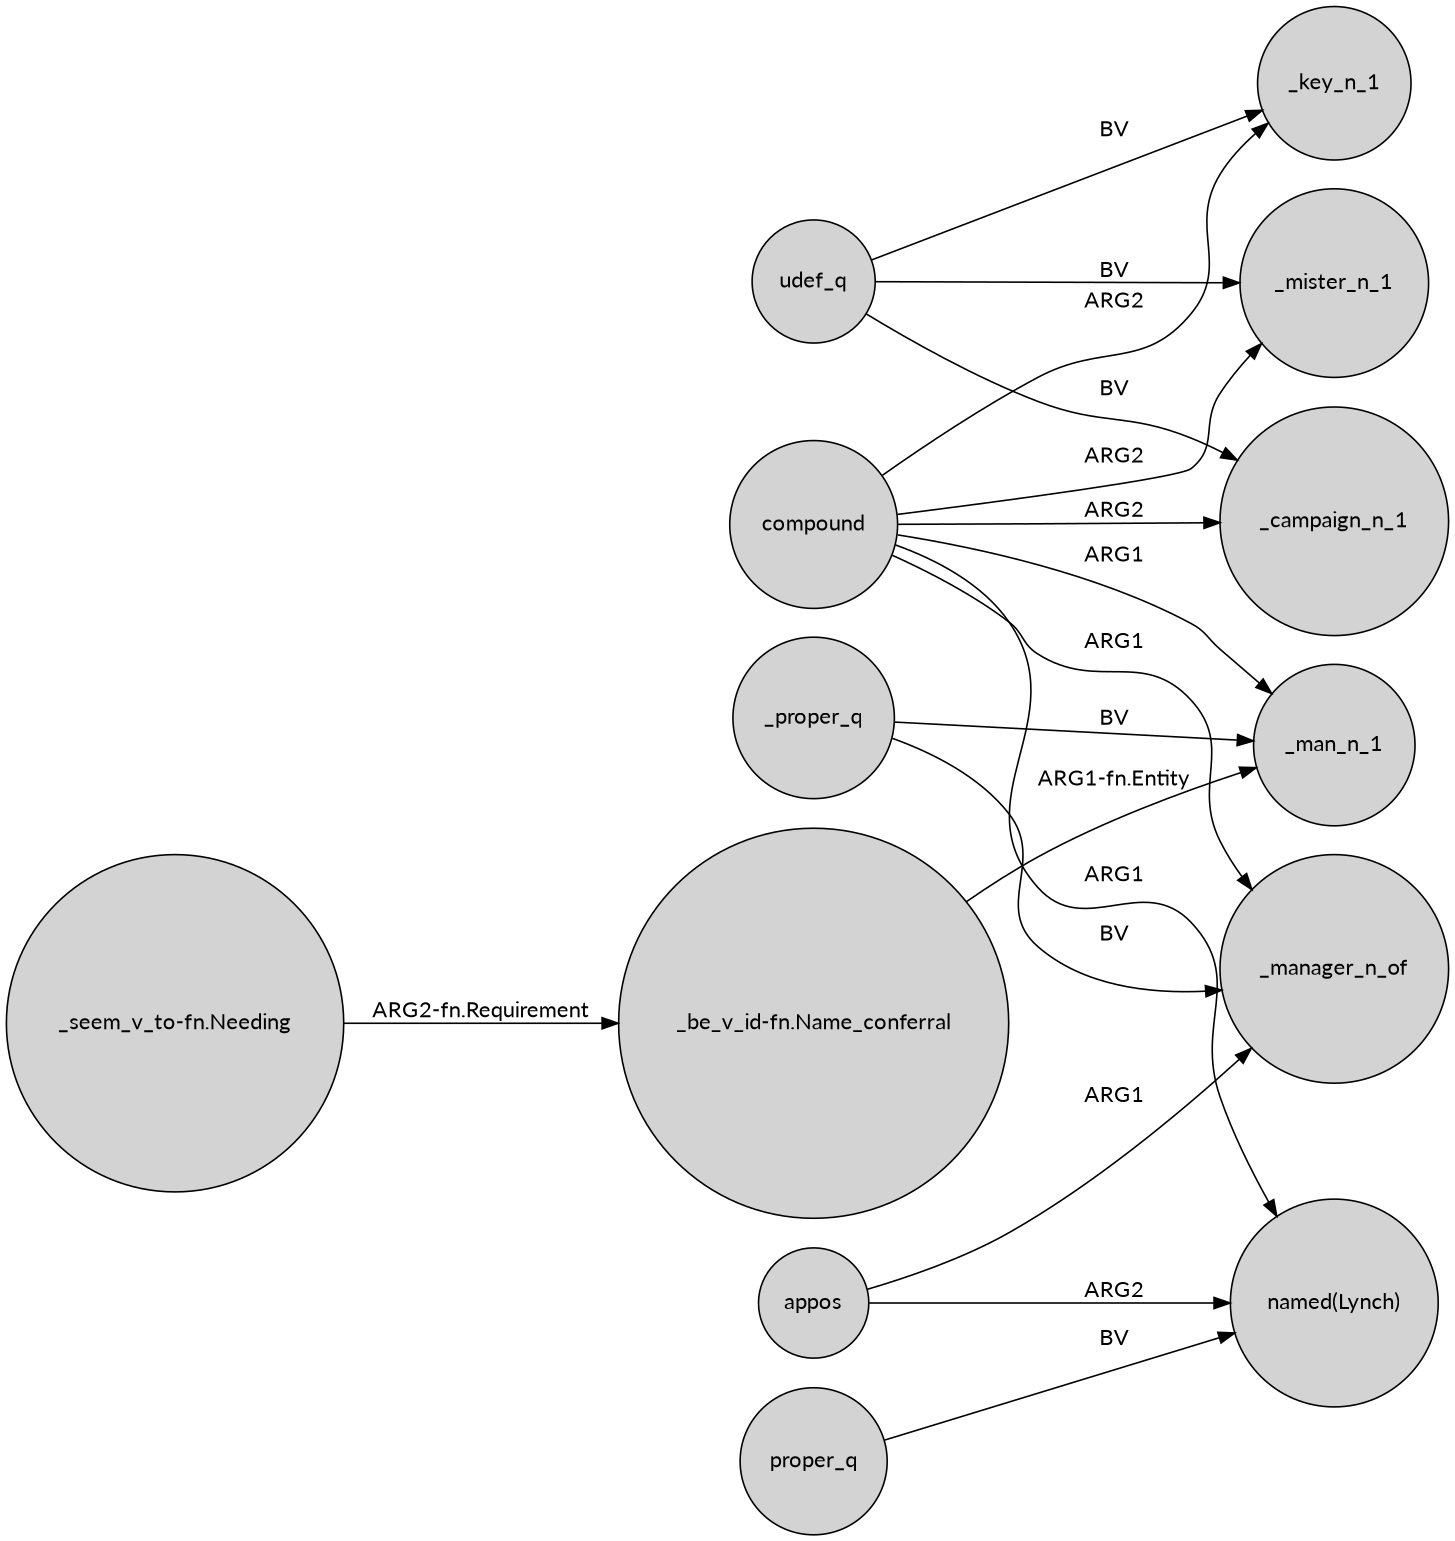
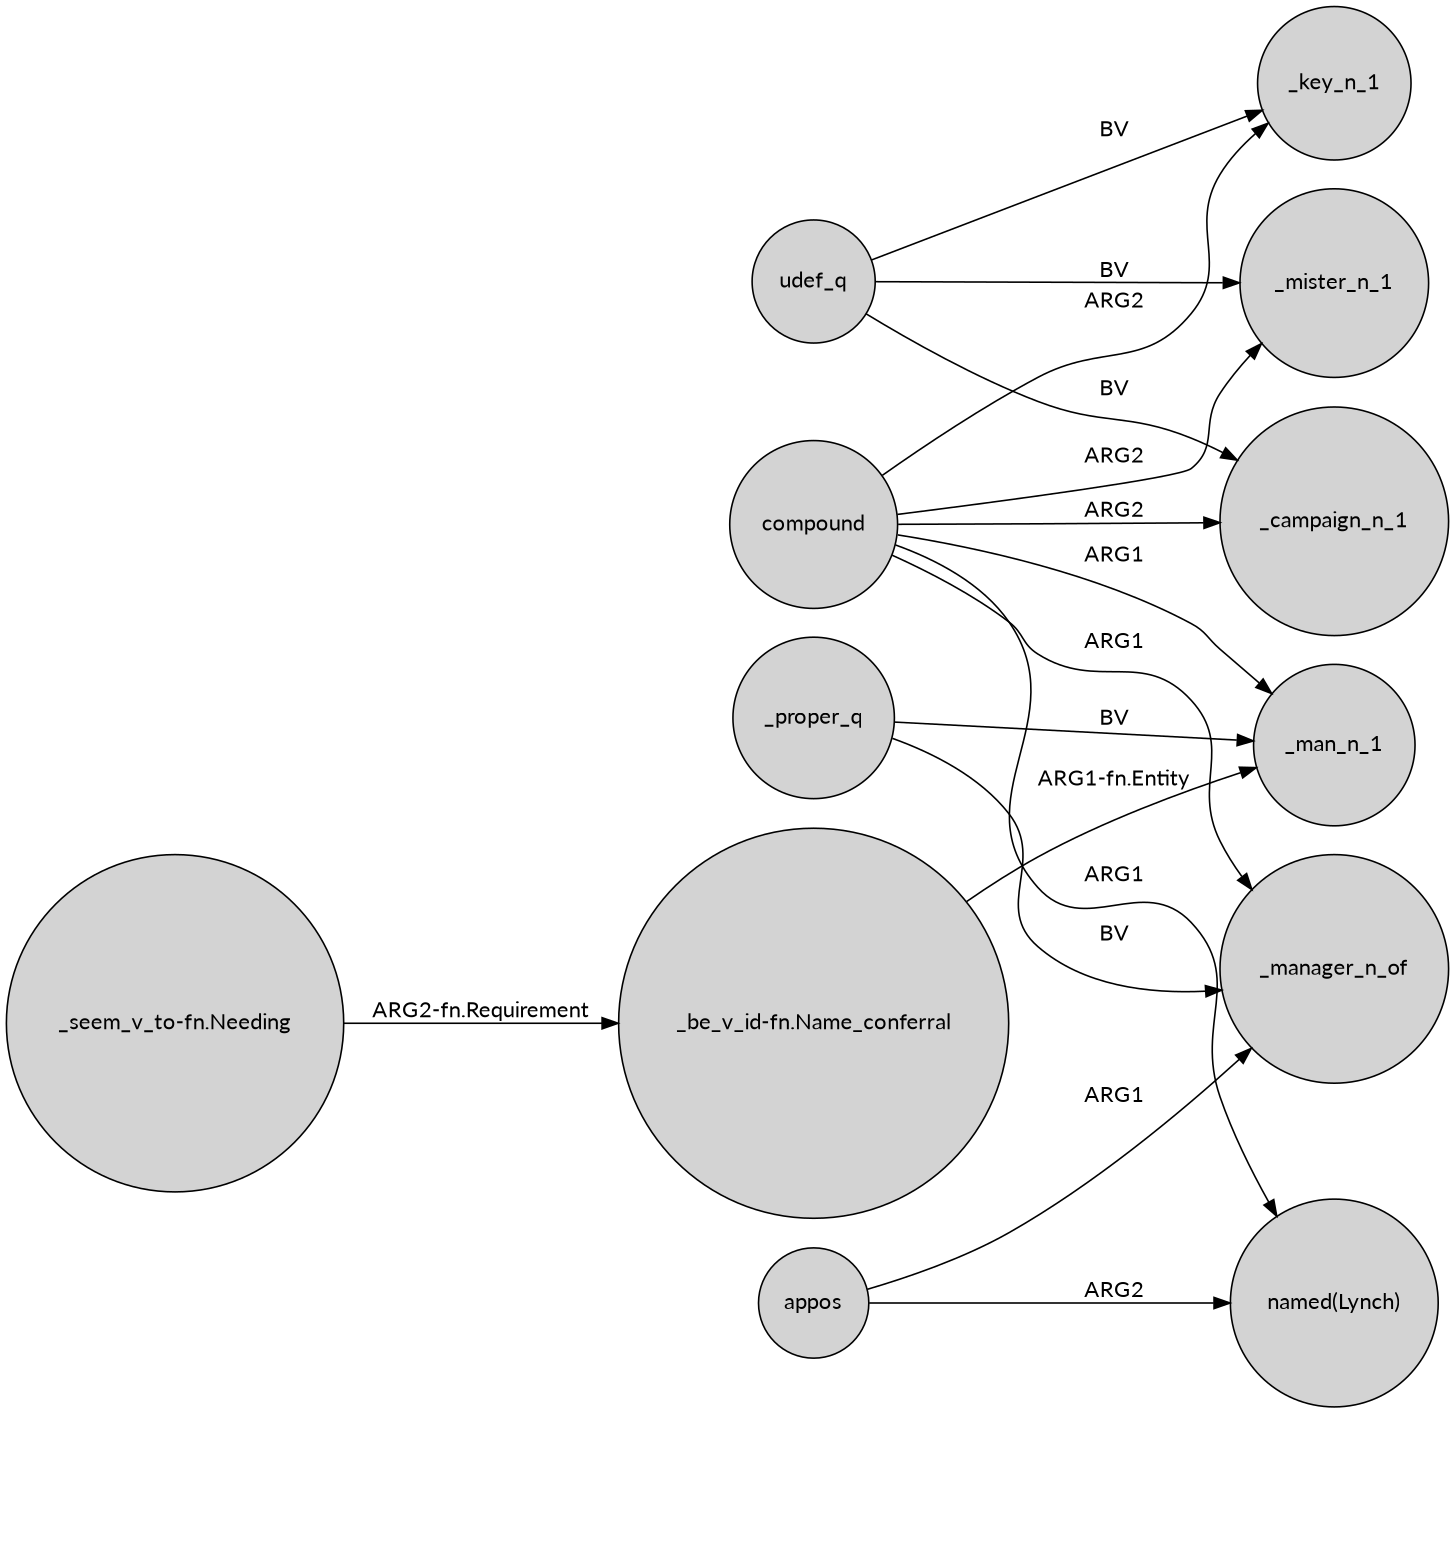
(814, 1461) -> none
